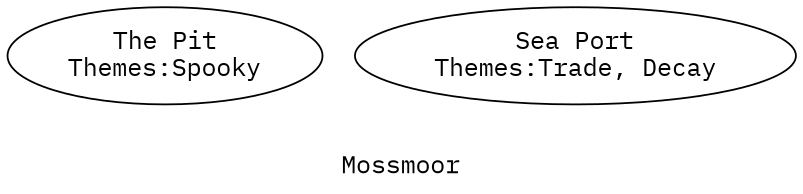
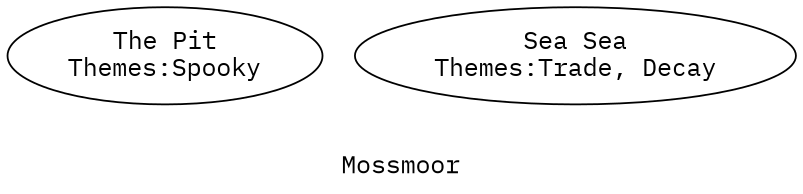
(575, 56) -> (575, 56)
